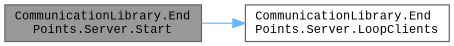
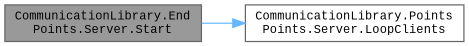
(347, 23) -> (355, 23)
